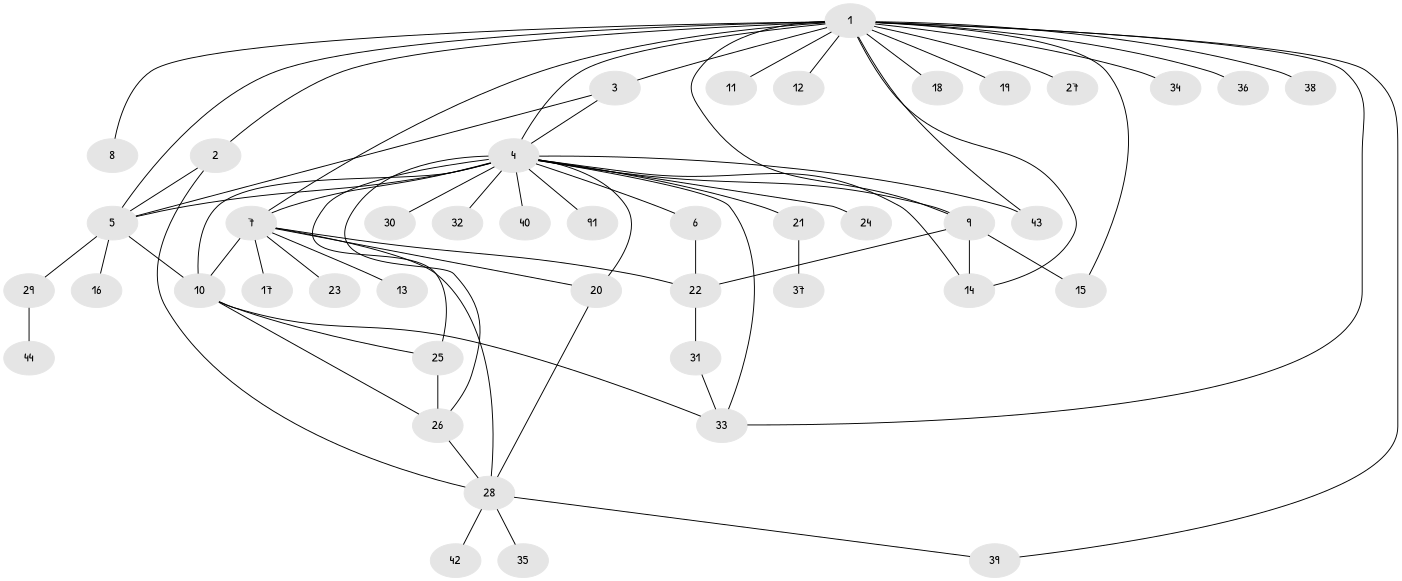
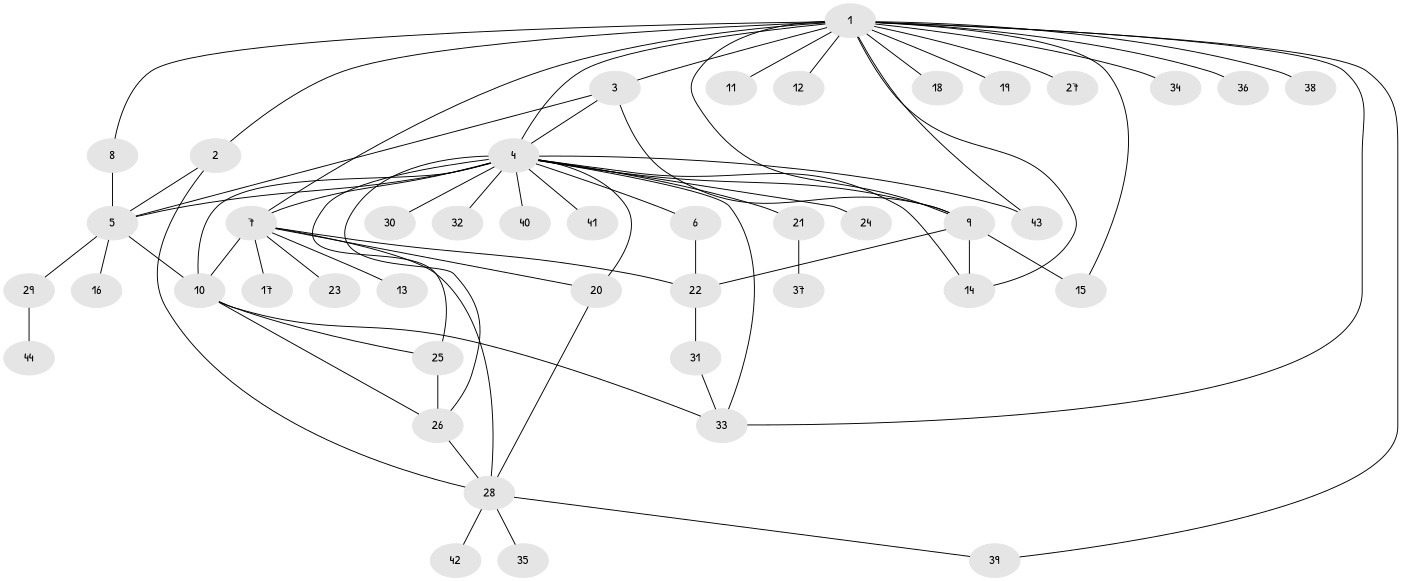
(445, 42) -> (112, 189)
none -> (774, 203)
(592, 223) -> (592, 223)
